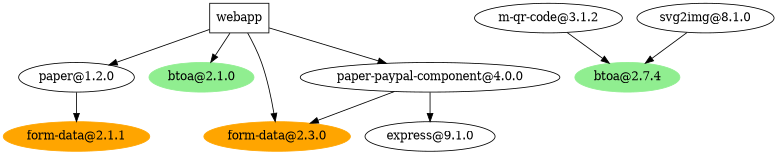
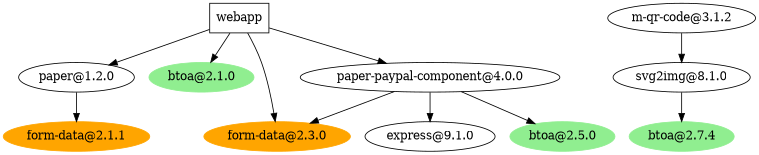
(585, 45) -> (682, 44)
none -> (562, 136)
